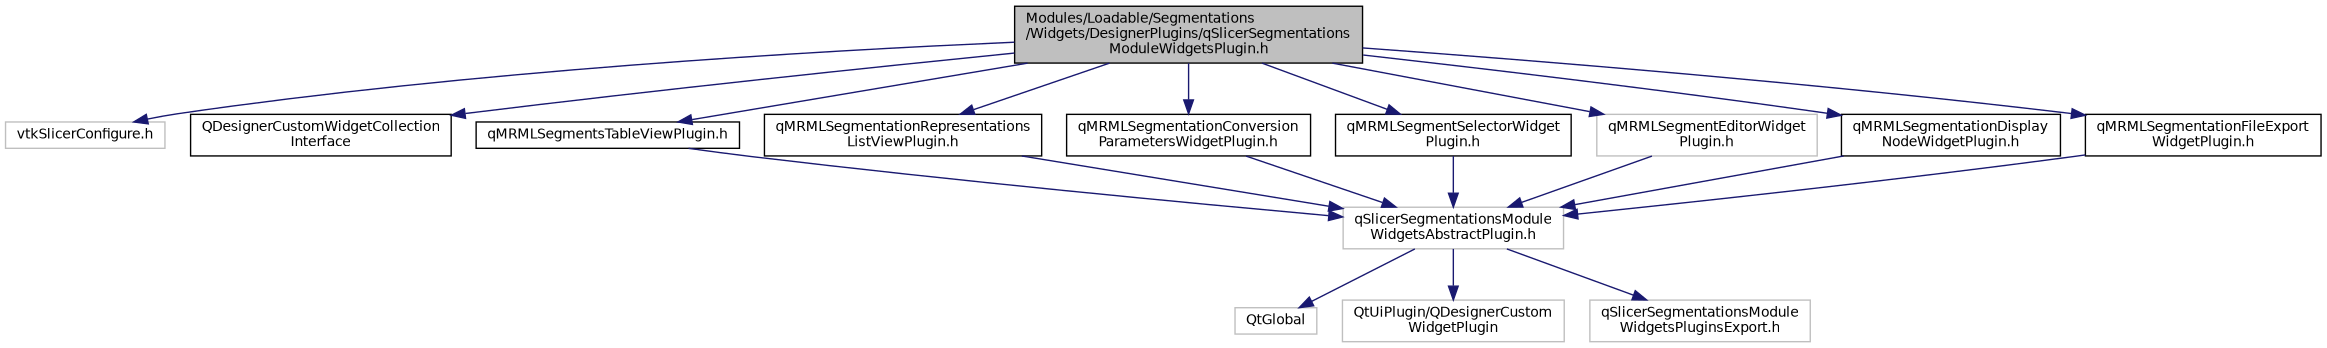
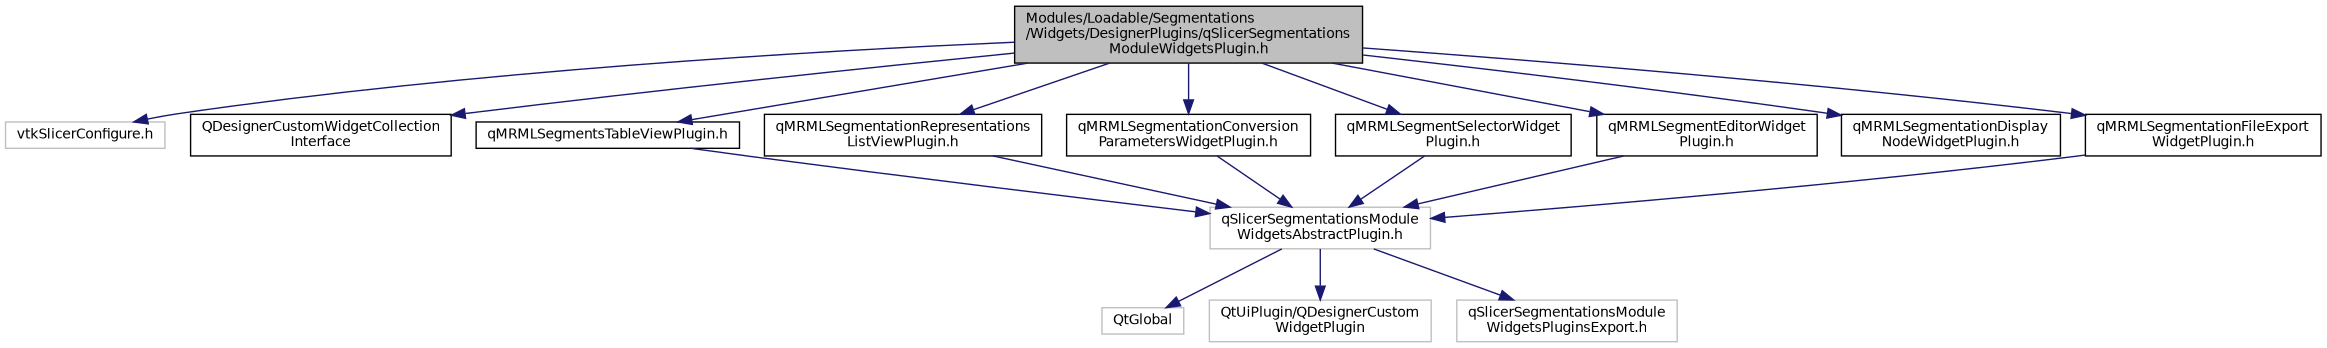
(1707, 135) -> (1707, 135)
(1709, 180) -> none
